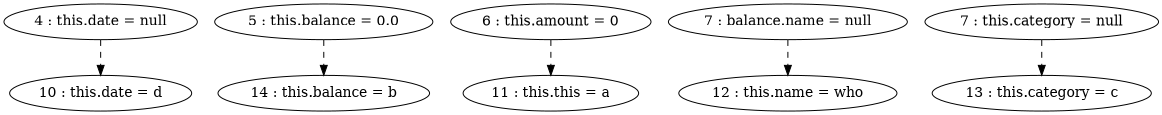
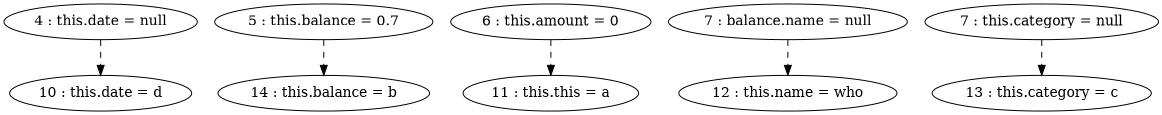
(324, 22) -> (324, 22)
